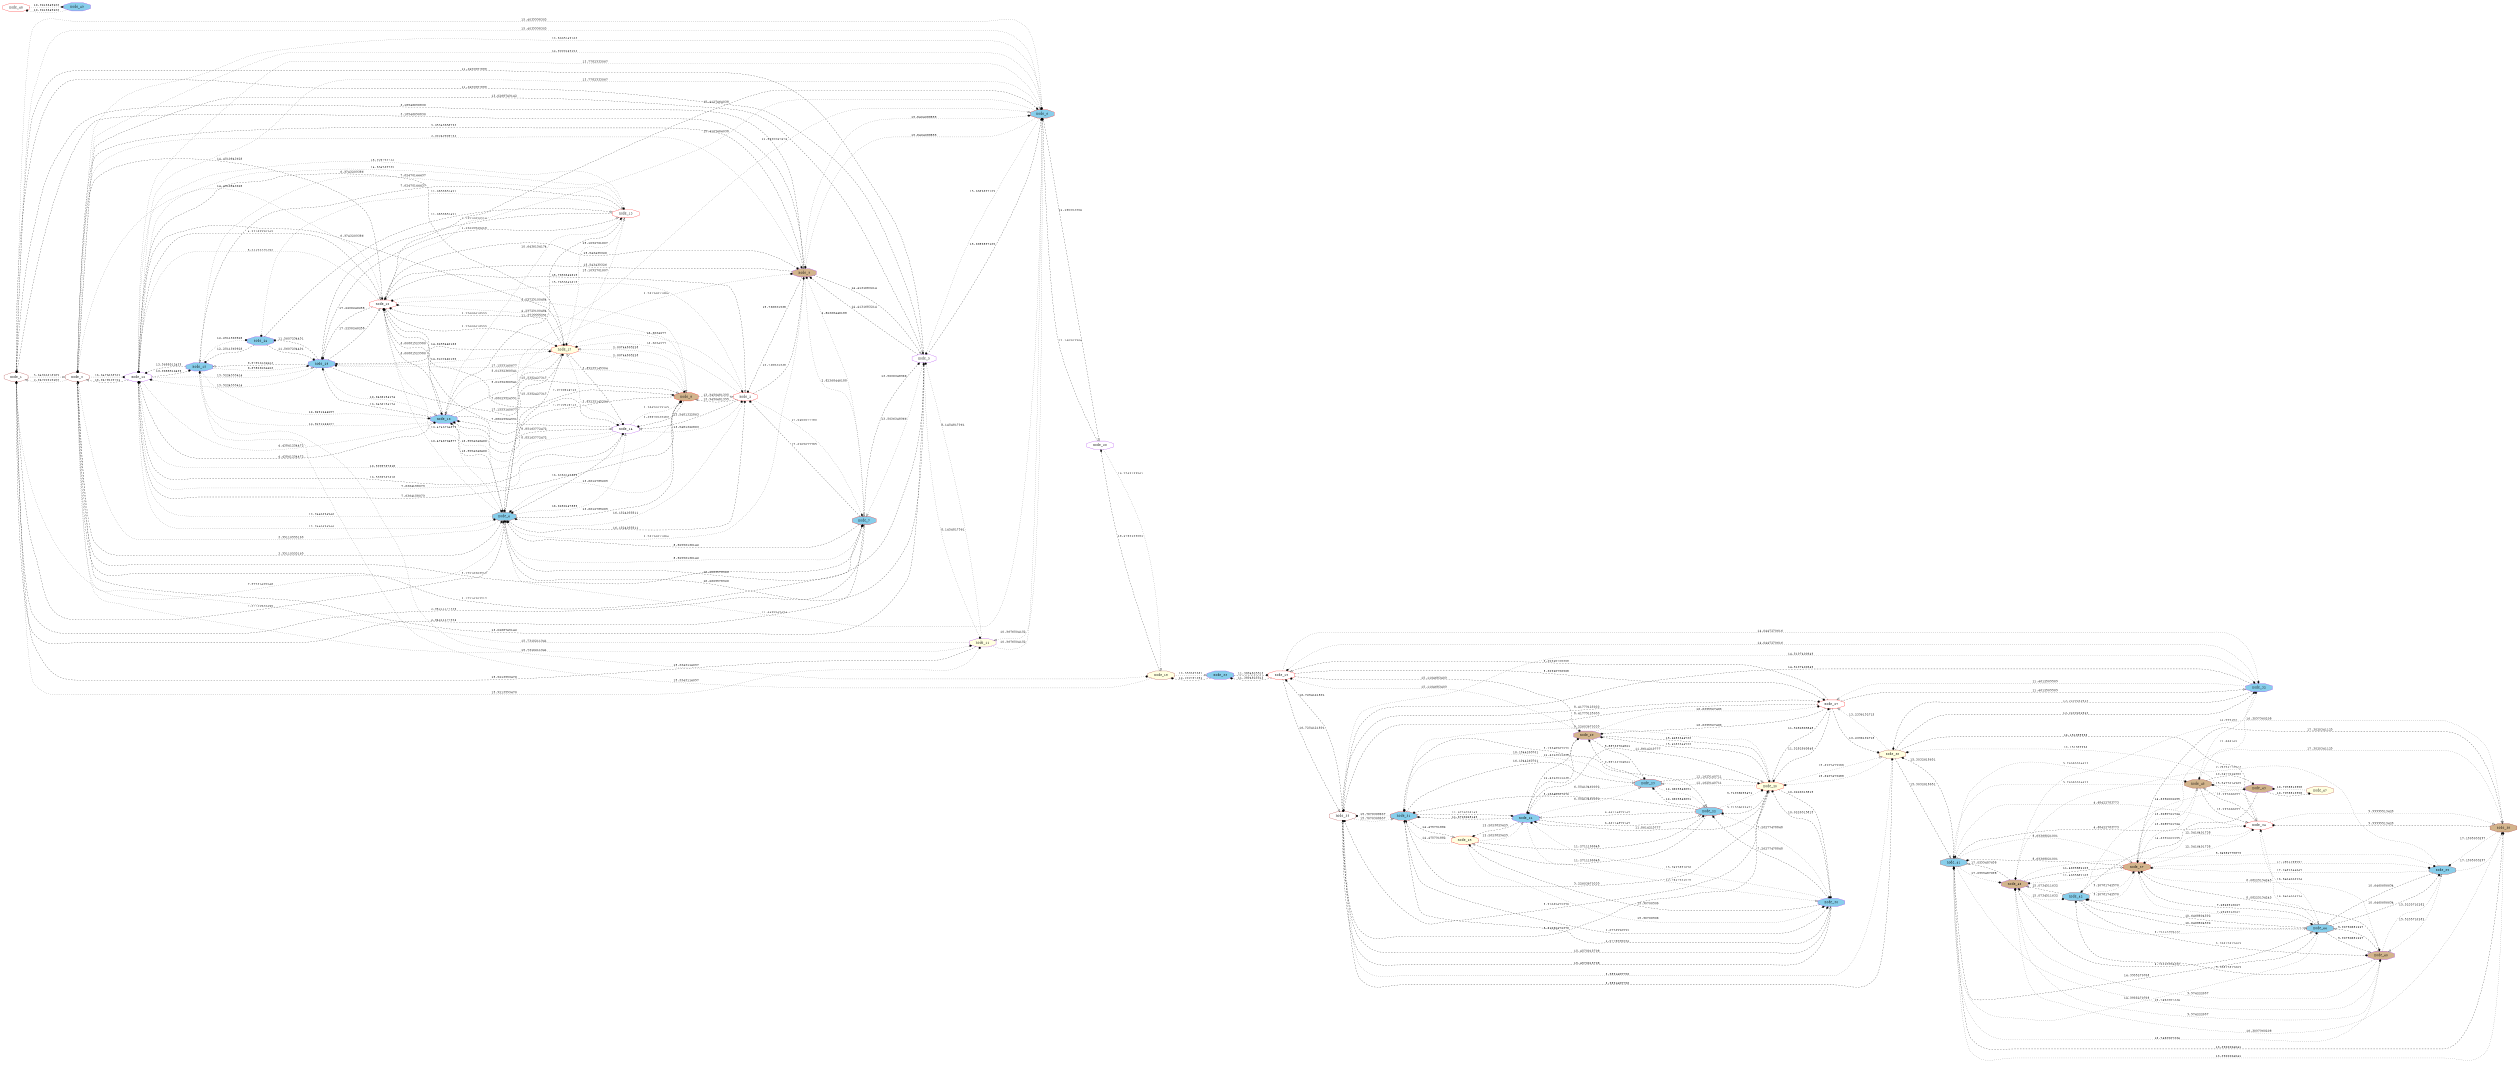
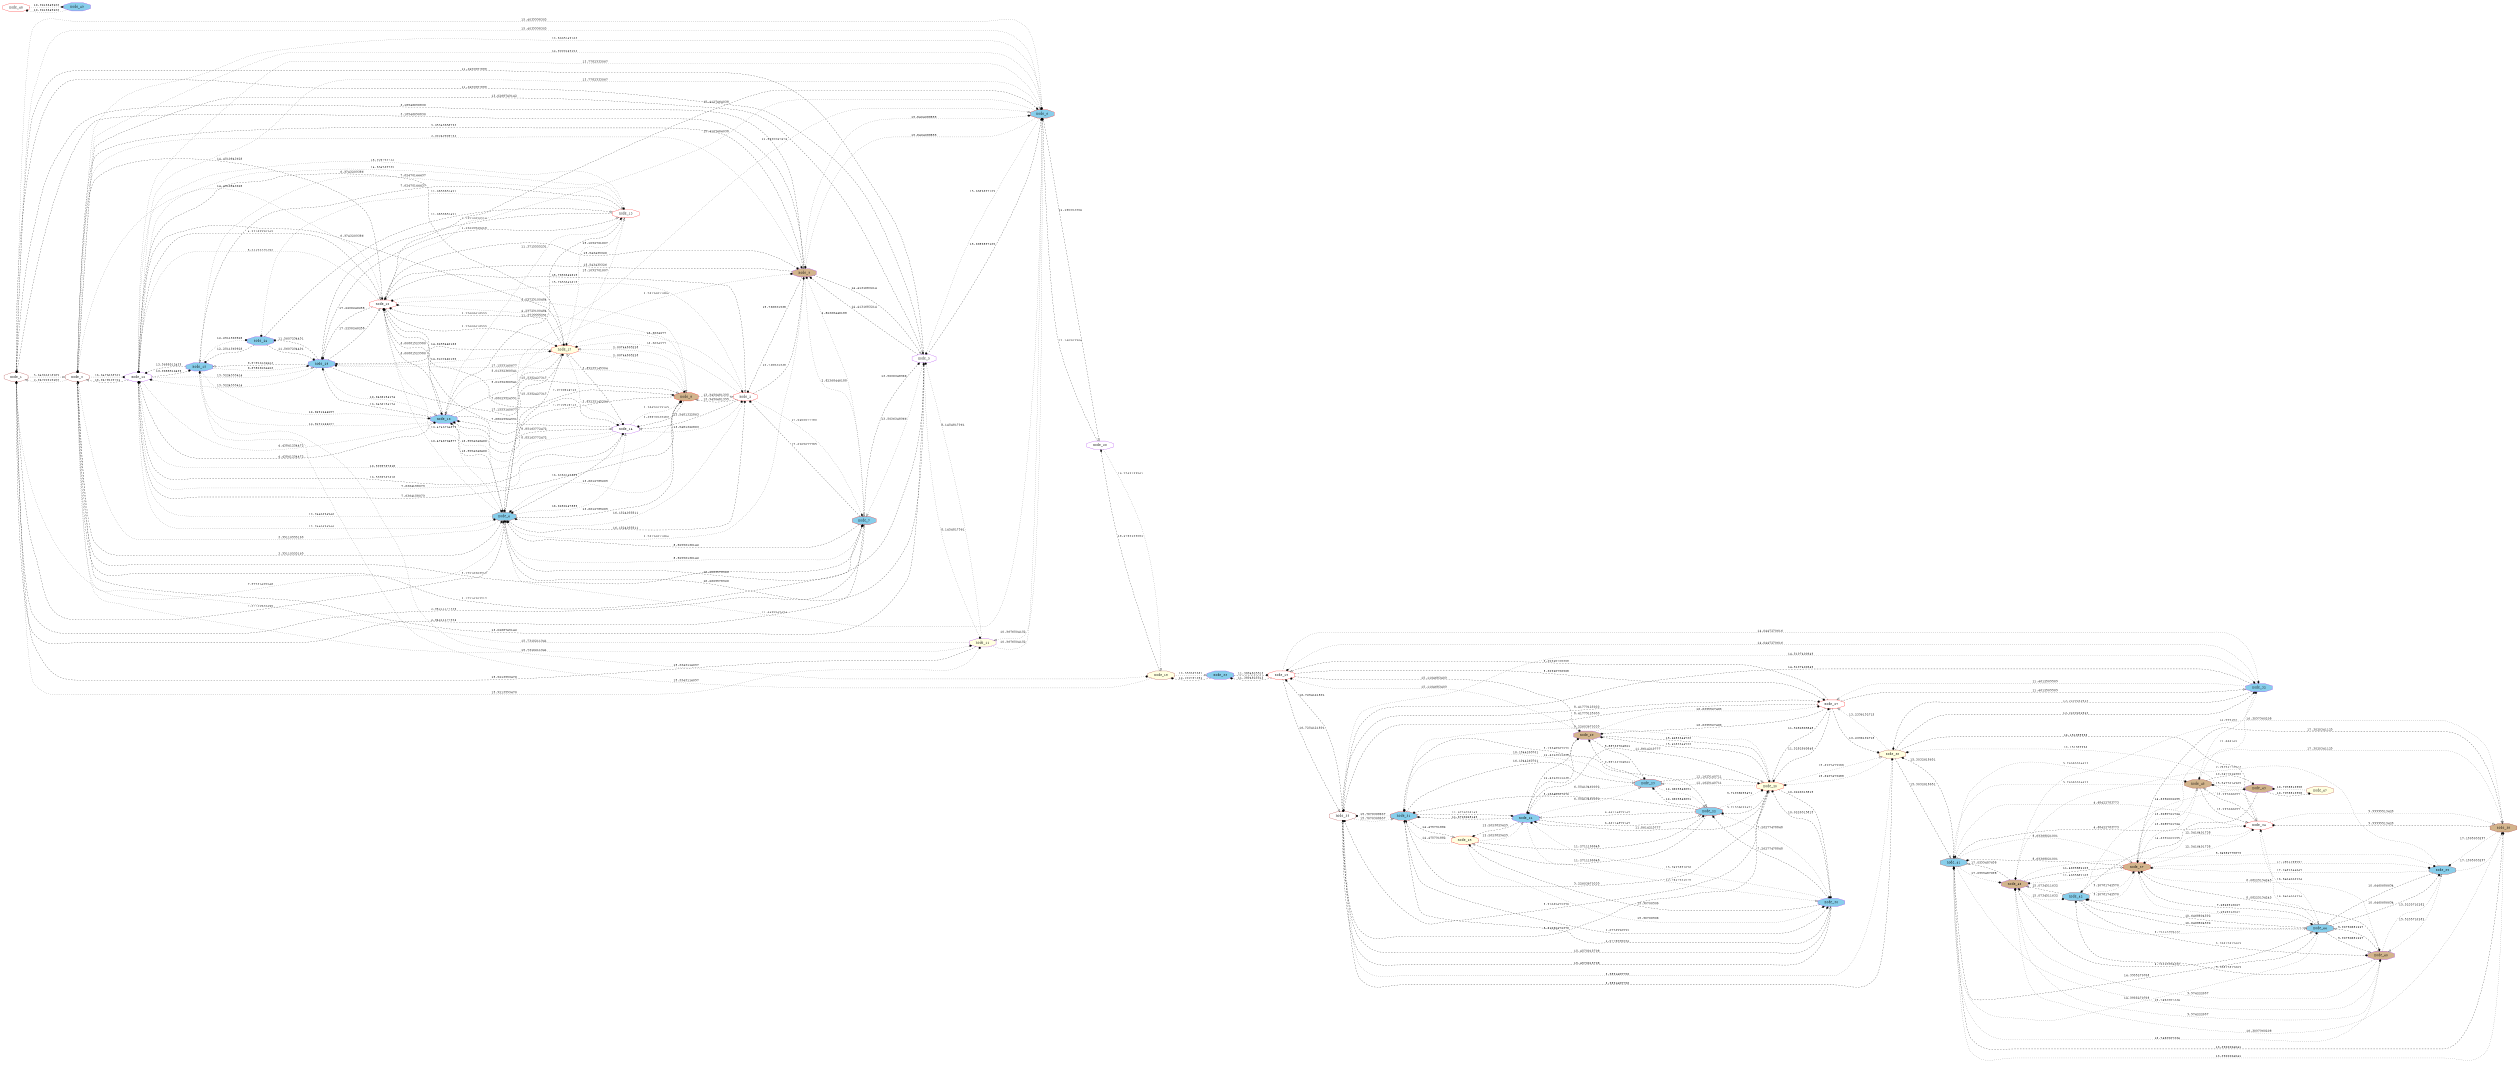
(534, 247) -> (534, 247)
